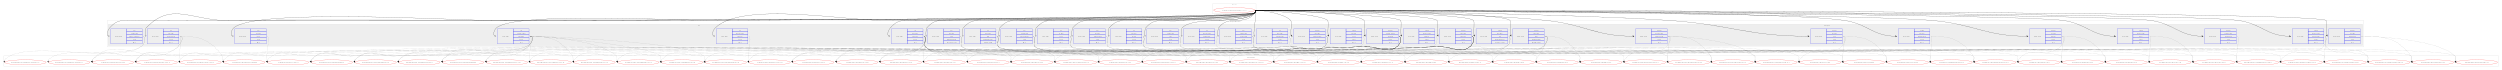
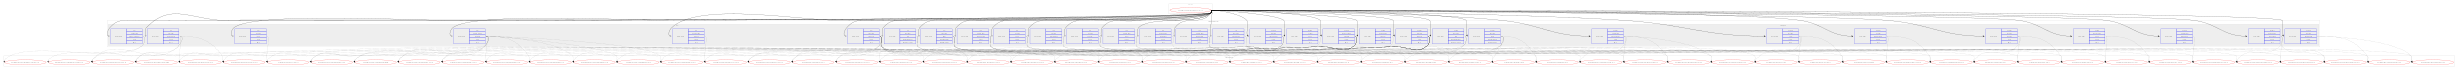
(507, 62) -> none
